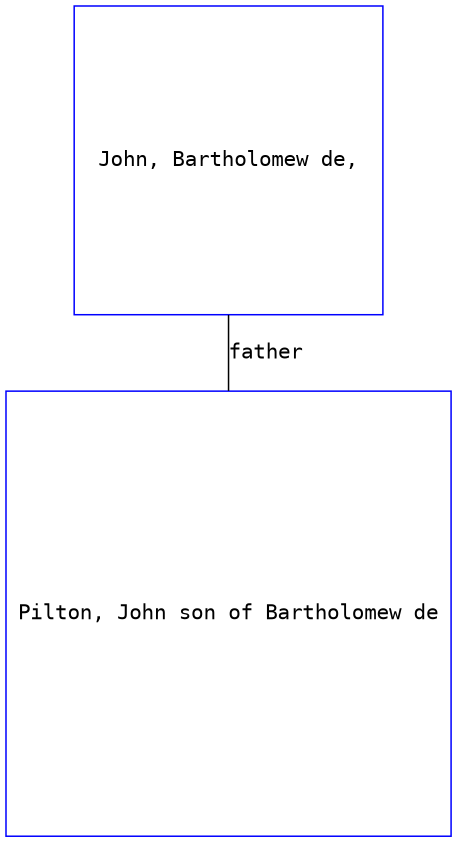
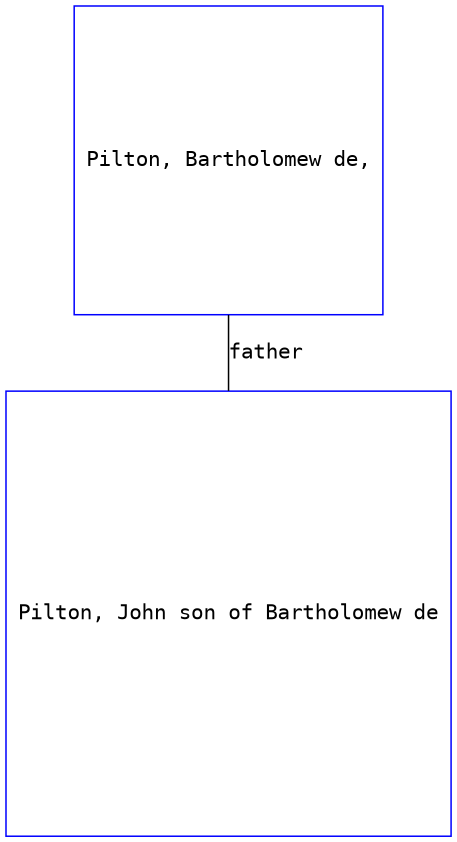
(229, 160) -> (229, 160)
